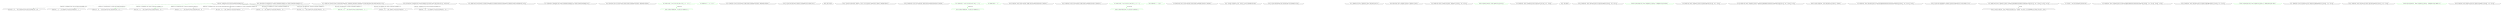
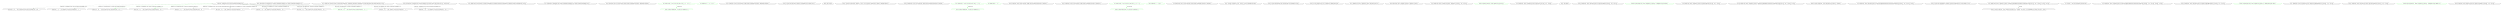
none -> (1324, 4)
